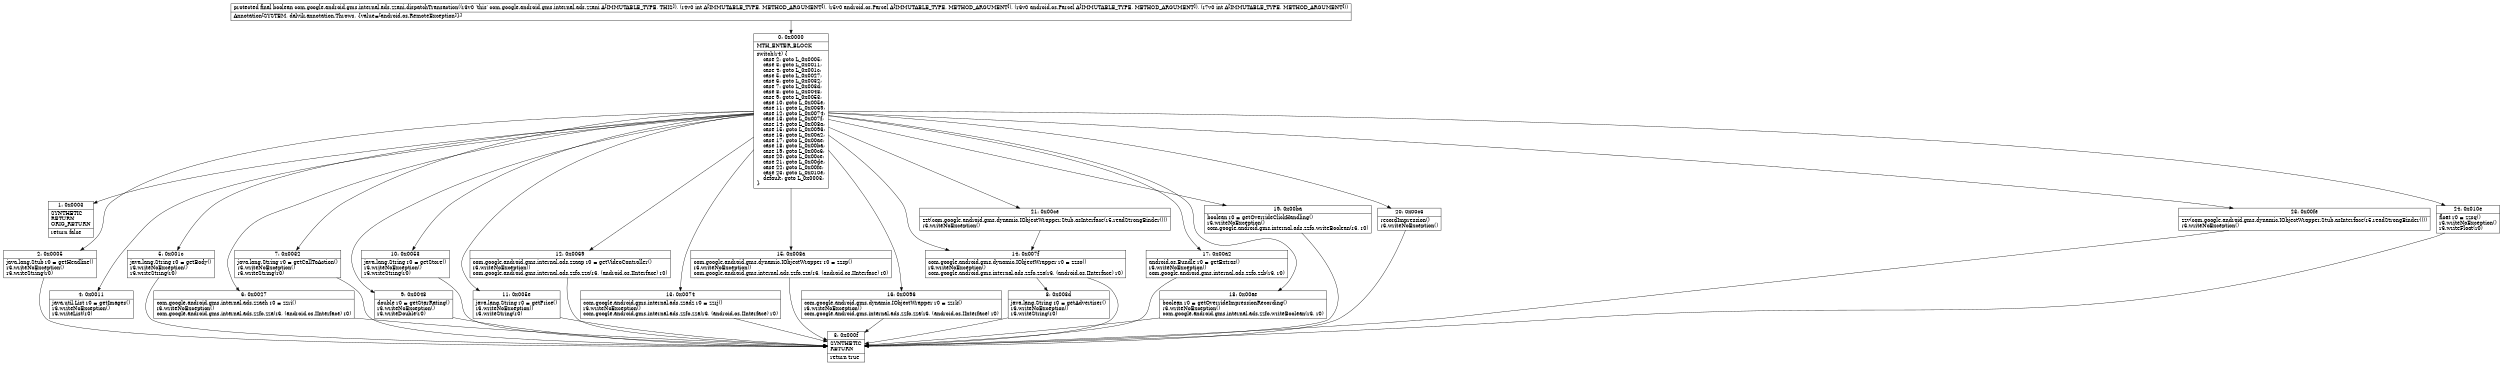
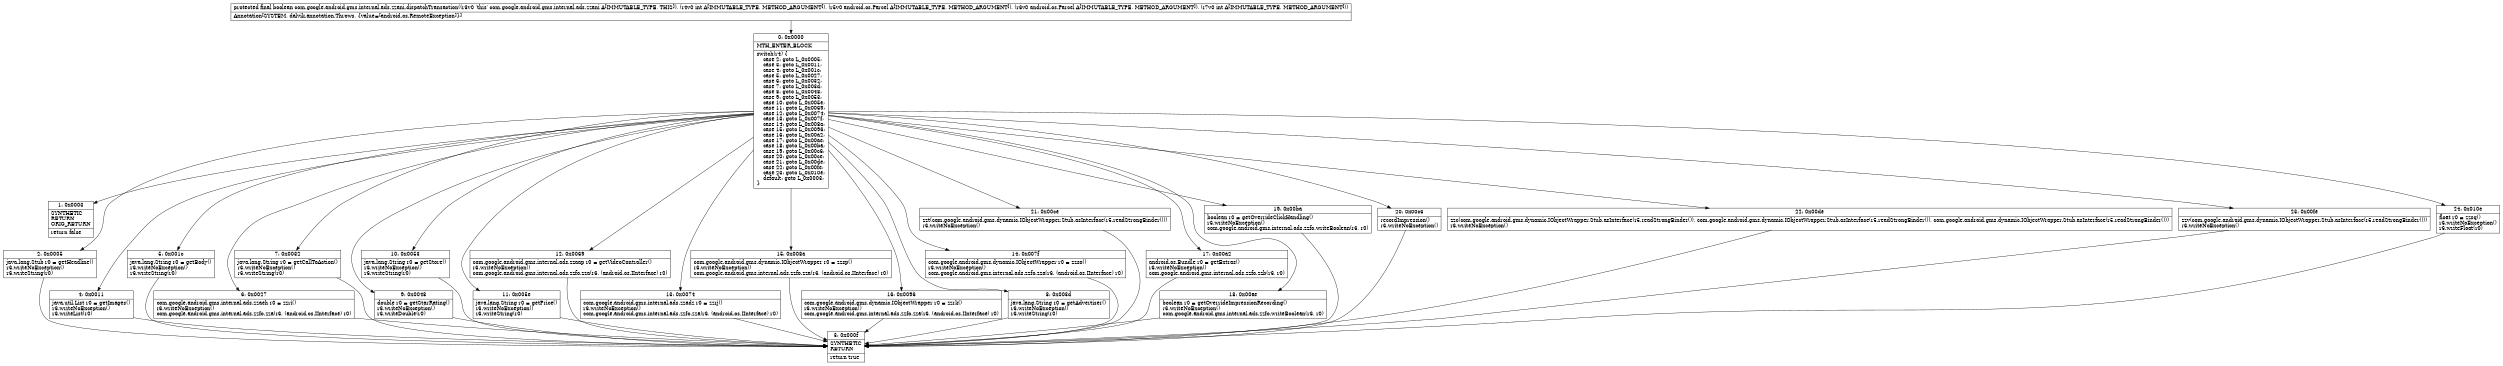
none -> (1810, 219)
(1037, 239) -> (1121, 318)
(1041, 283) -> (902, 243)
none -> (478, 340)
